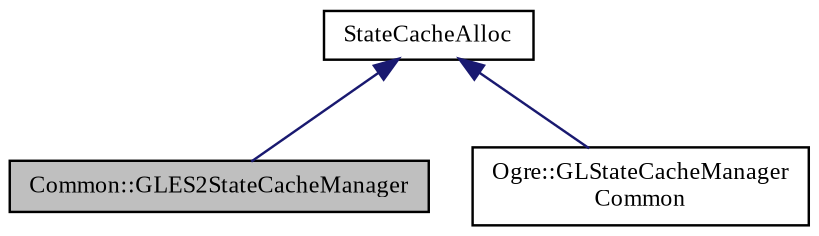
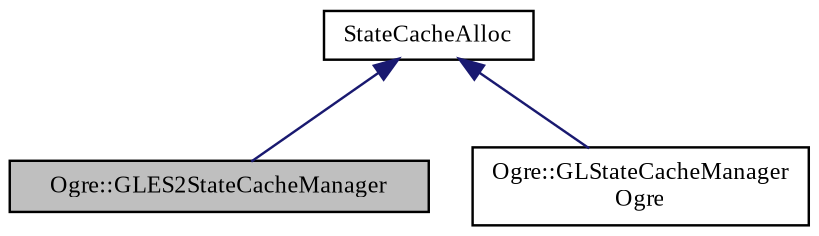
(219, 186) -> (219, 186)
(641, 186) -> (641, 186)
